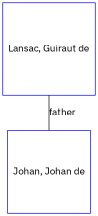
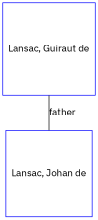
(49, 172) -> (49, 174)
